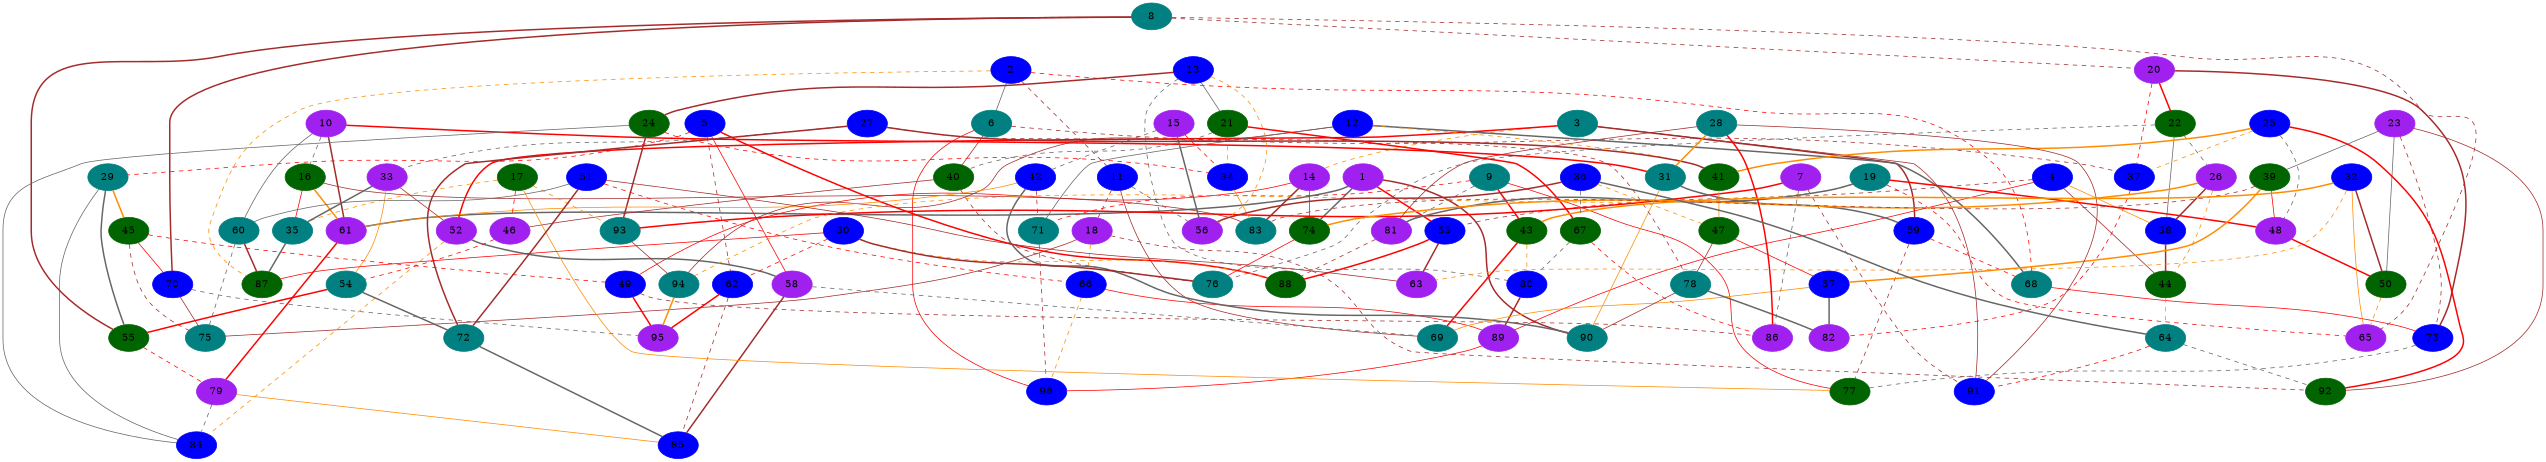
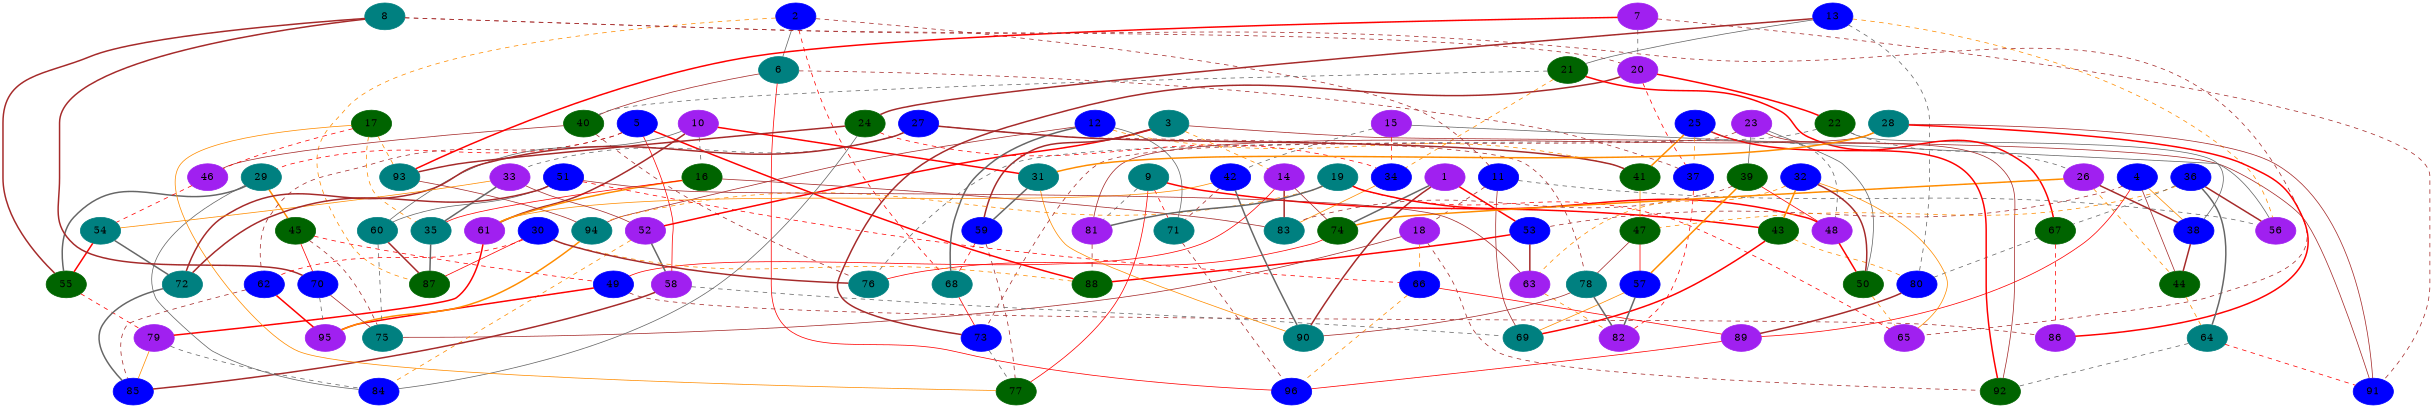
(1188, 177) -> (2051, 155)
(734, 213) -> none
(1787, 258) -> (1638, 43)
none -> (1561, 303)
